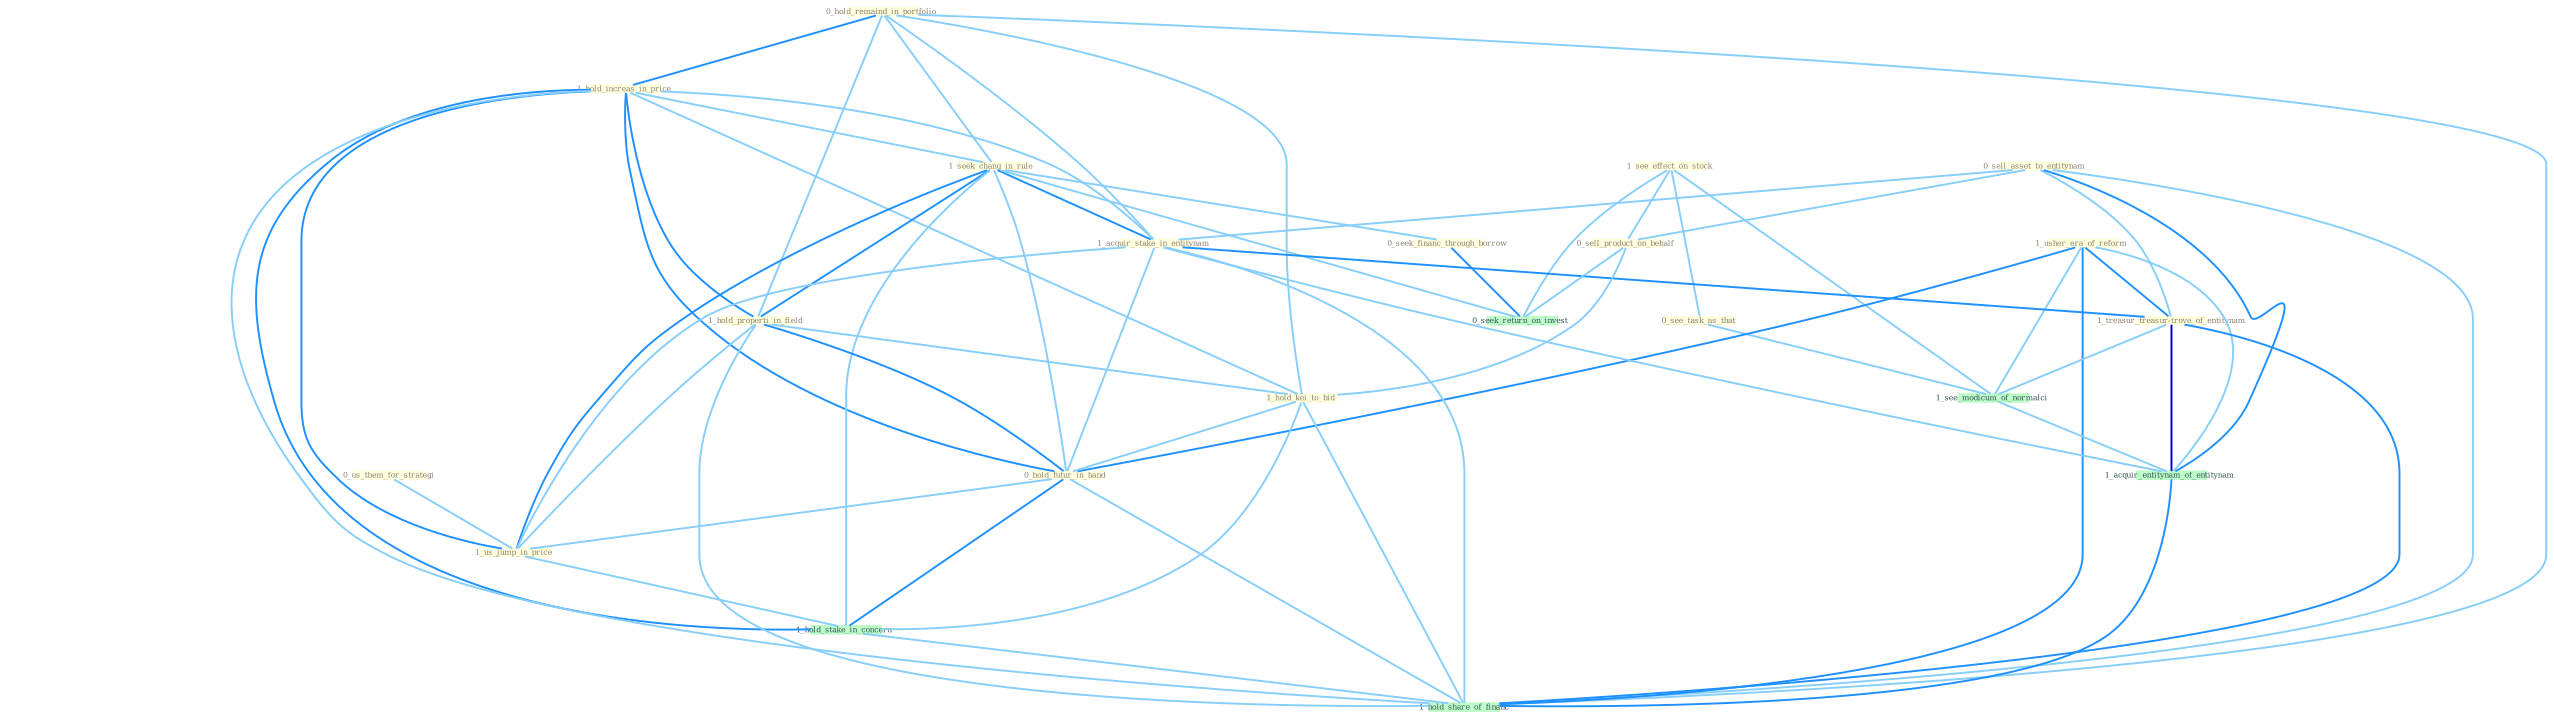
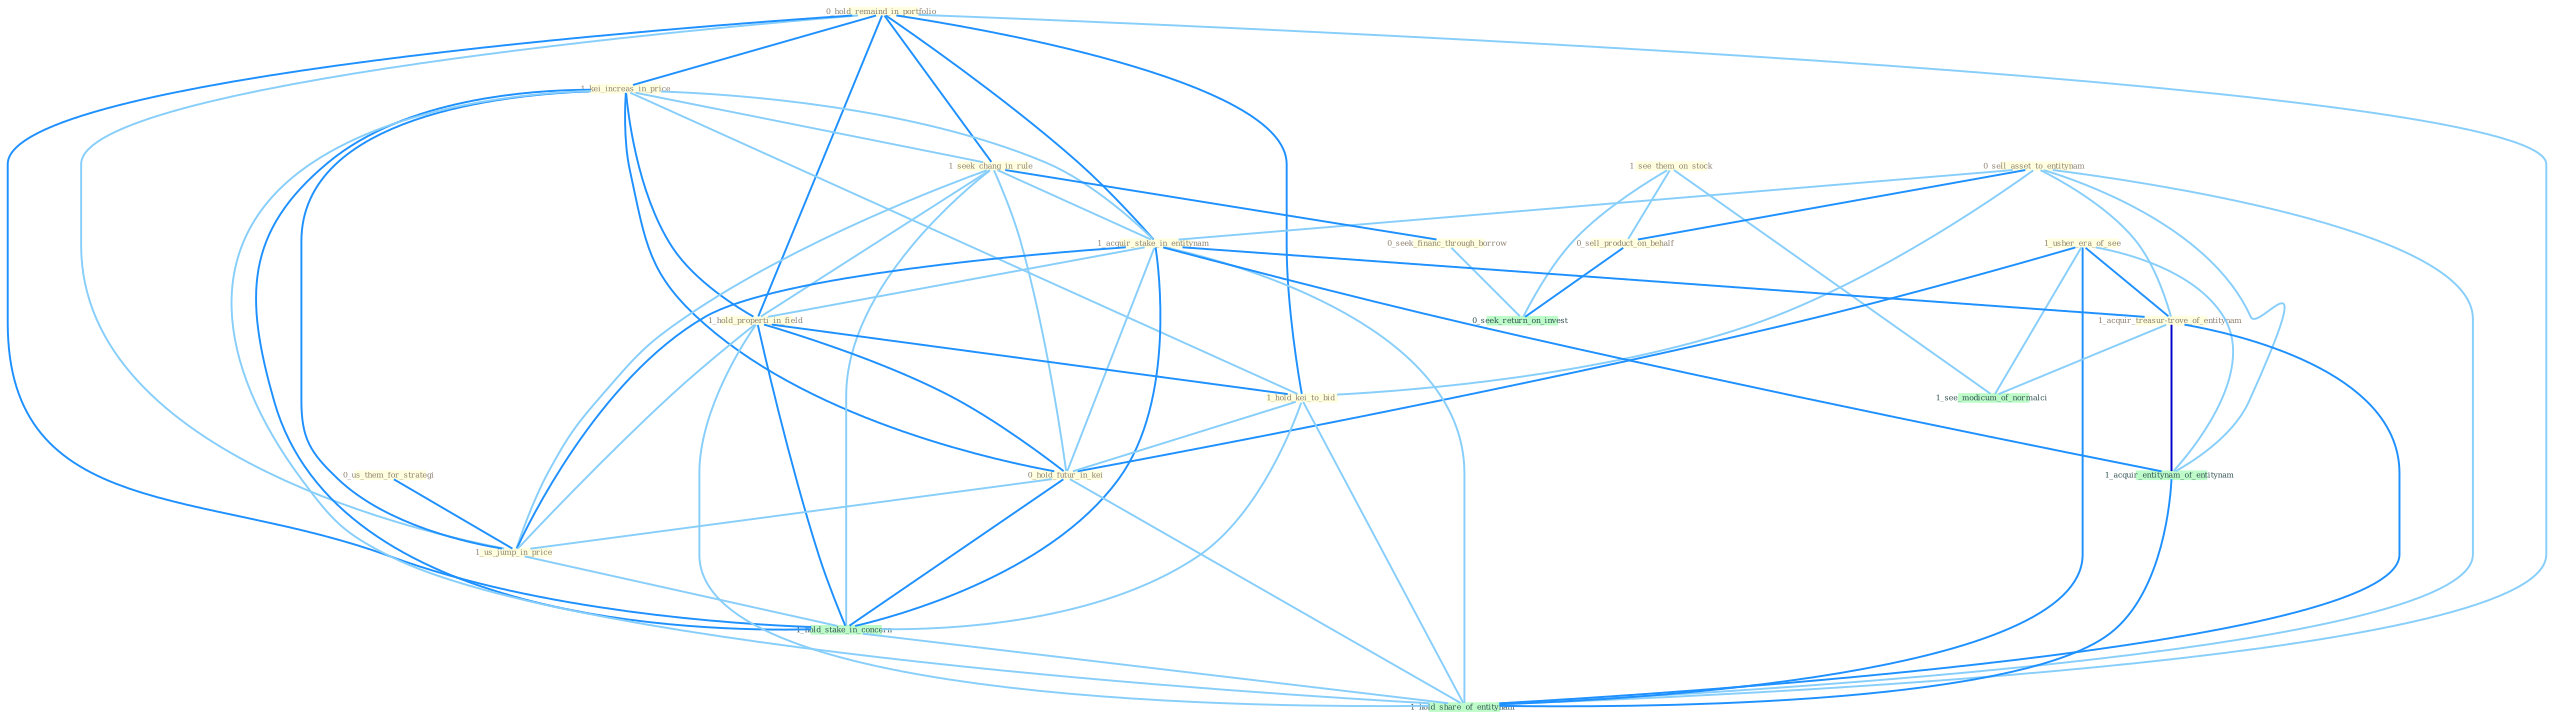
(626, 89) -> (626, 89)
(938, 89) -> (938, 89)
(1216, 98) -> (1216, 98)
(1027, 119) -> (1027, 119)
none -> (147, 121)
(823, 158) -> (823, 158)
(1671, 166) -> (1671, 166)
(1074, 205) -> (1074, 205)
(1221, 205) -> (1221, 205)
(1832, 205) -> (1832, 205)
(1193, 225) -> none
(875, 243) -> (875, 243)
(2083, 243) -> (2083, 243)
none -> (8, 270)
(744, 281) -> (744, 281)
none -> (956, 282)
(1486, 282) -> (1486, 282)
(1567, 287) -> (1567, 287)
(2247, 310) -> (2247, 310)
(713, 314) -> (713, 314)
(1700, 321) -> none
(2172, 321) -> (2172, 321)
(1030, 359) -> (1030, 359)
(1505, 360) -> (1792, 309)
(1661, 367) -> (1661, 367)
(2070, 431) -> none
(1066, 475) -> (1066, 475)
none -> (796, 477)
(453, 514) -> (453, 514)
none -> (1087, 514)
(1464, 707) -> (1464, 707)
